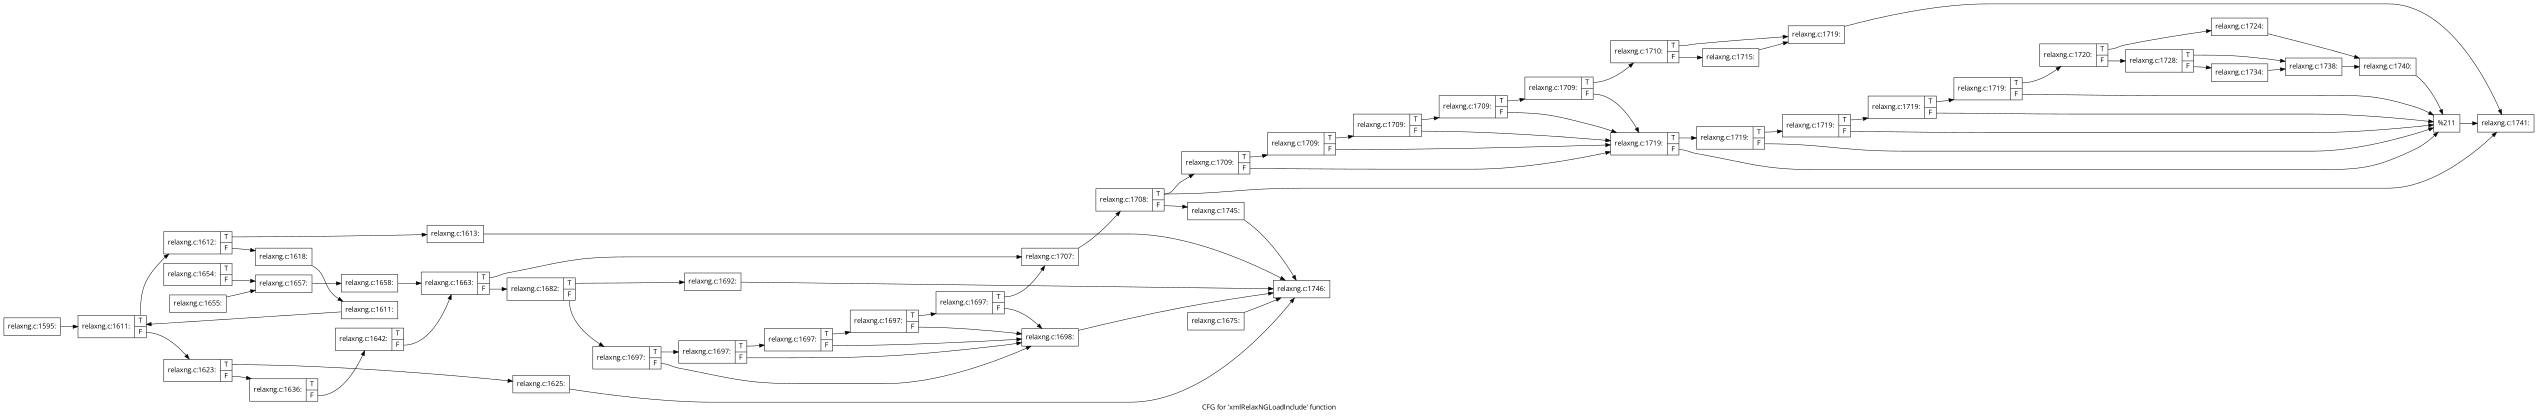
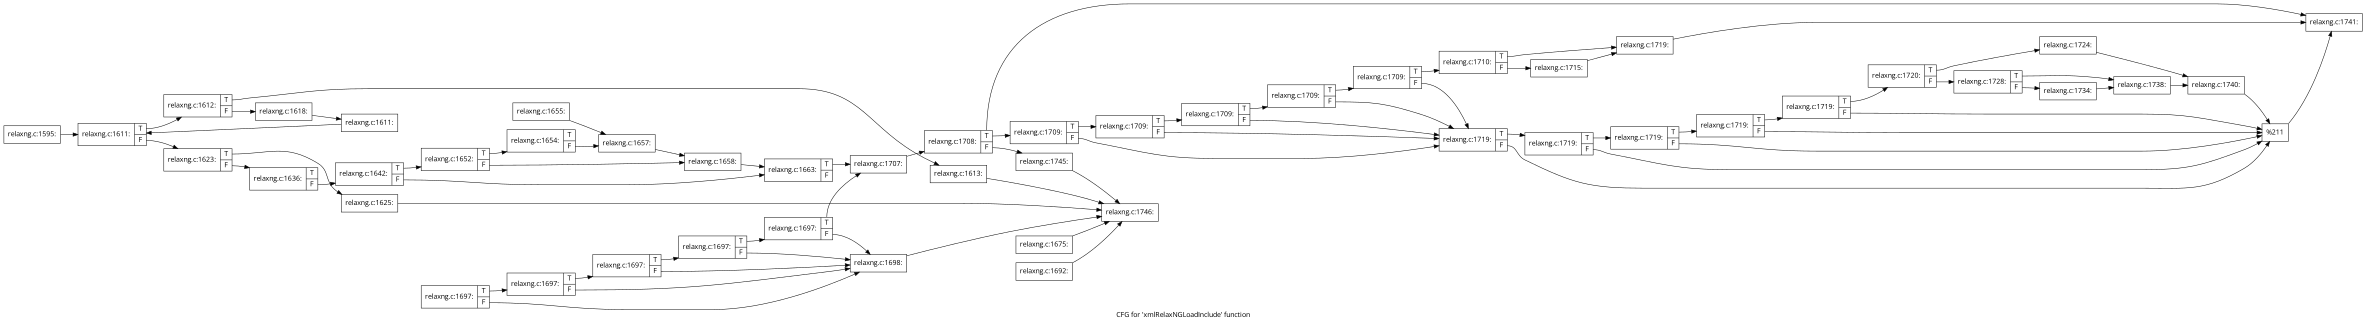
none -> (455, 159)
(541, 289) -> none
